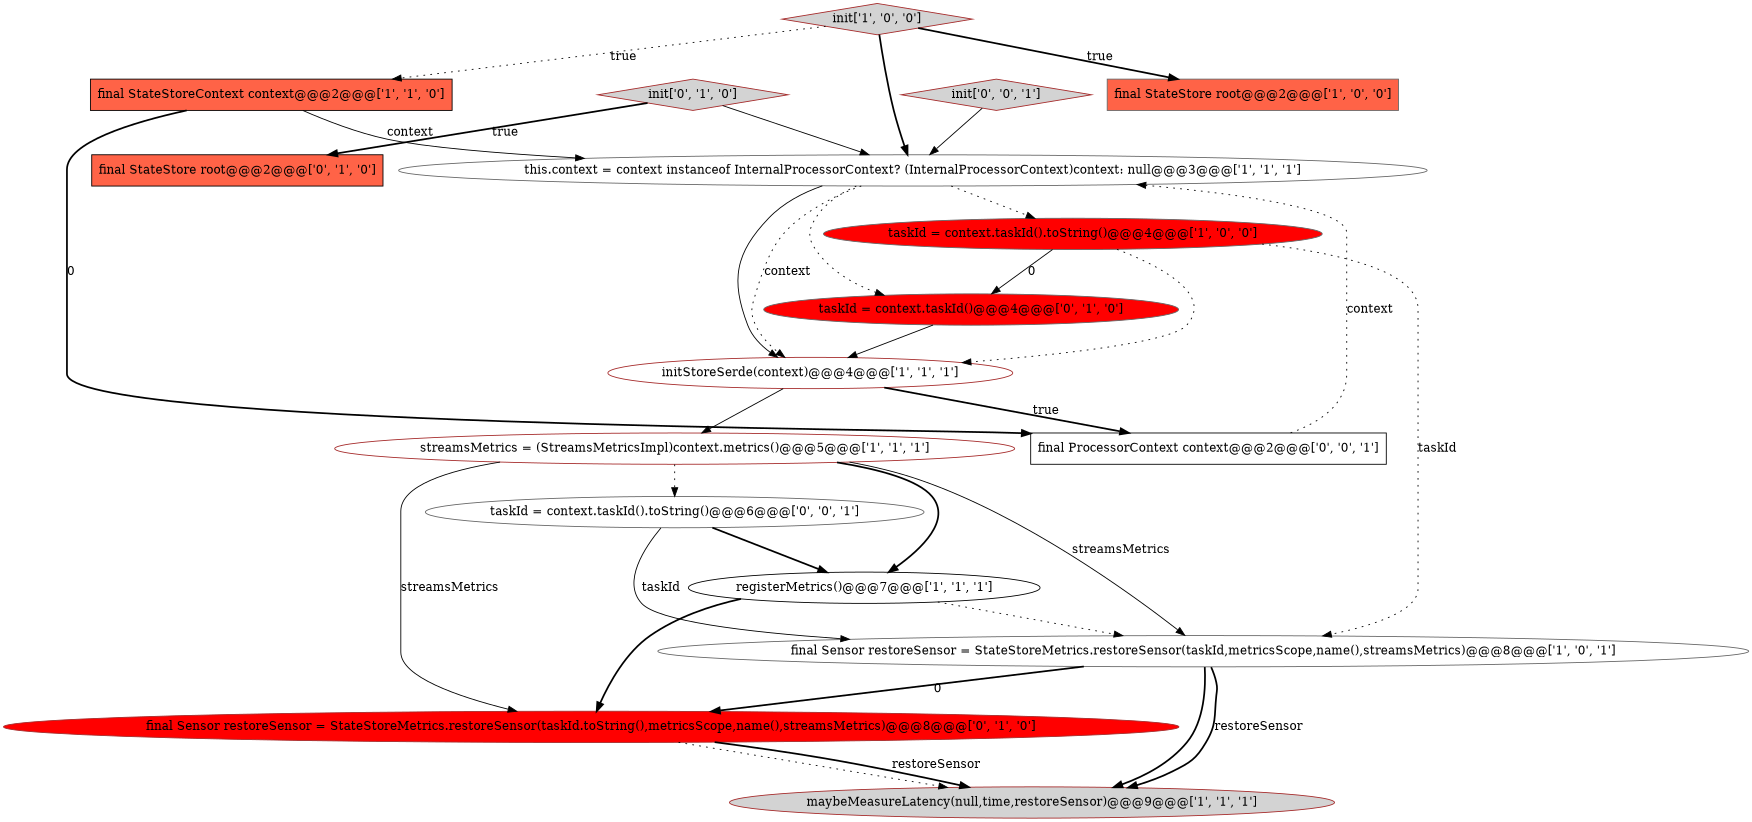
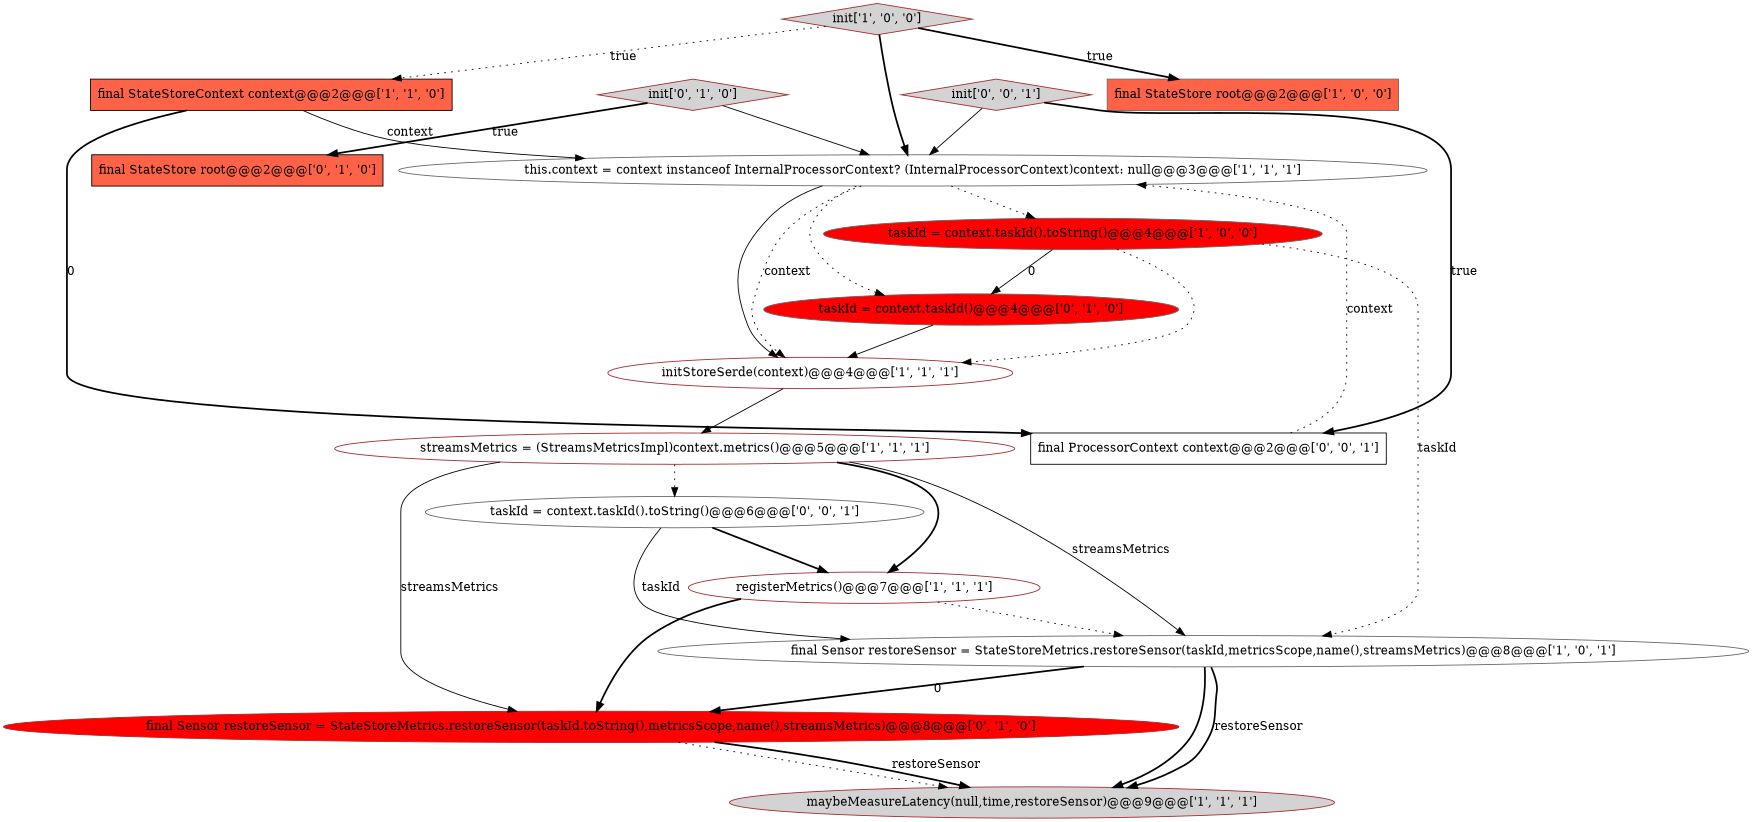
(1002, 409) -> (1425, 138)
(864, 588) -> (864, 588)
